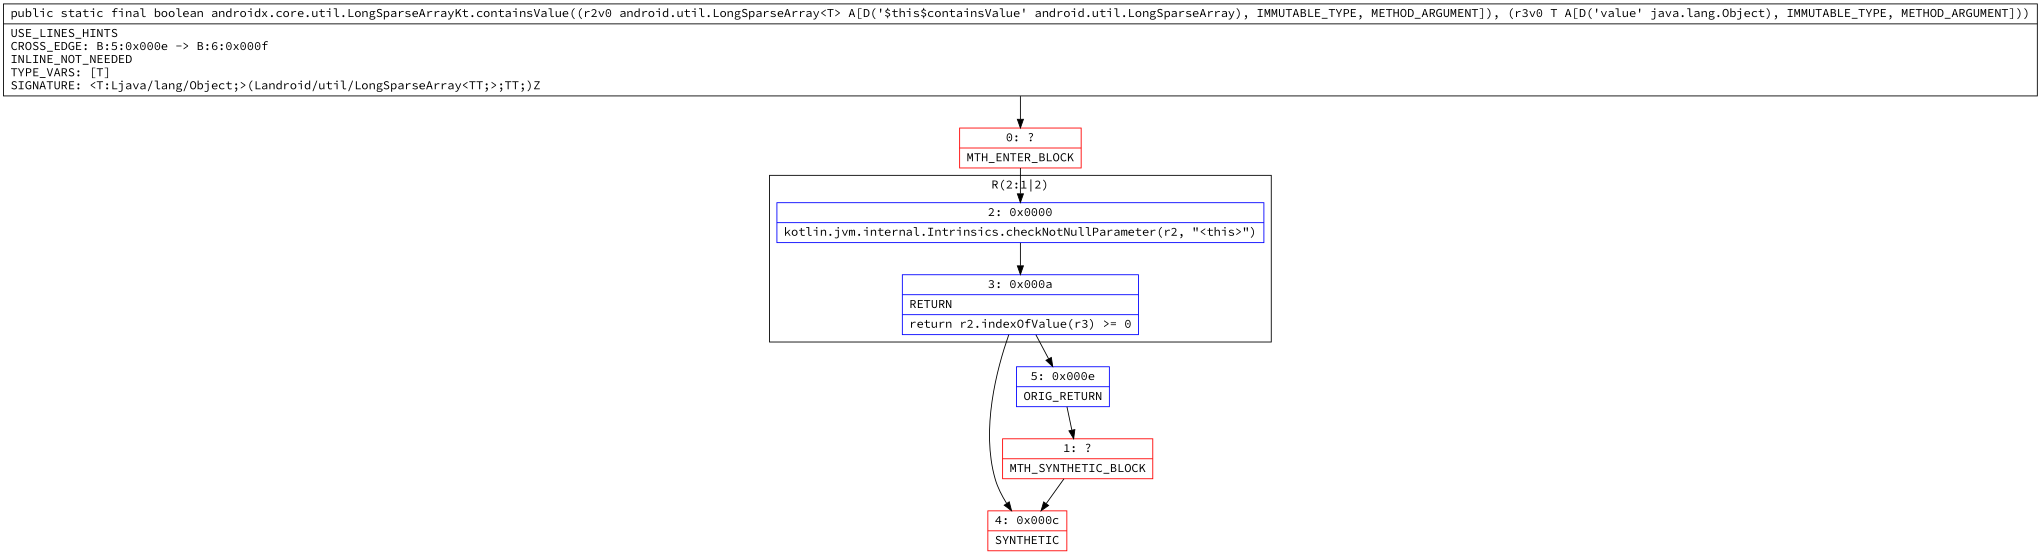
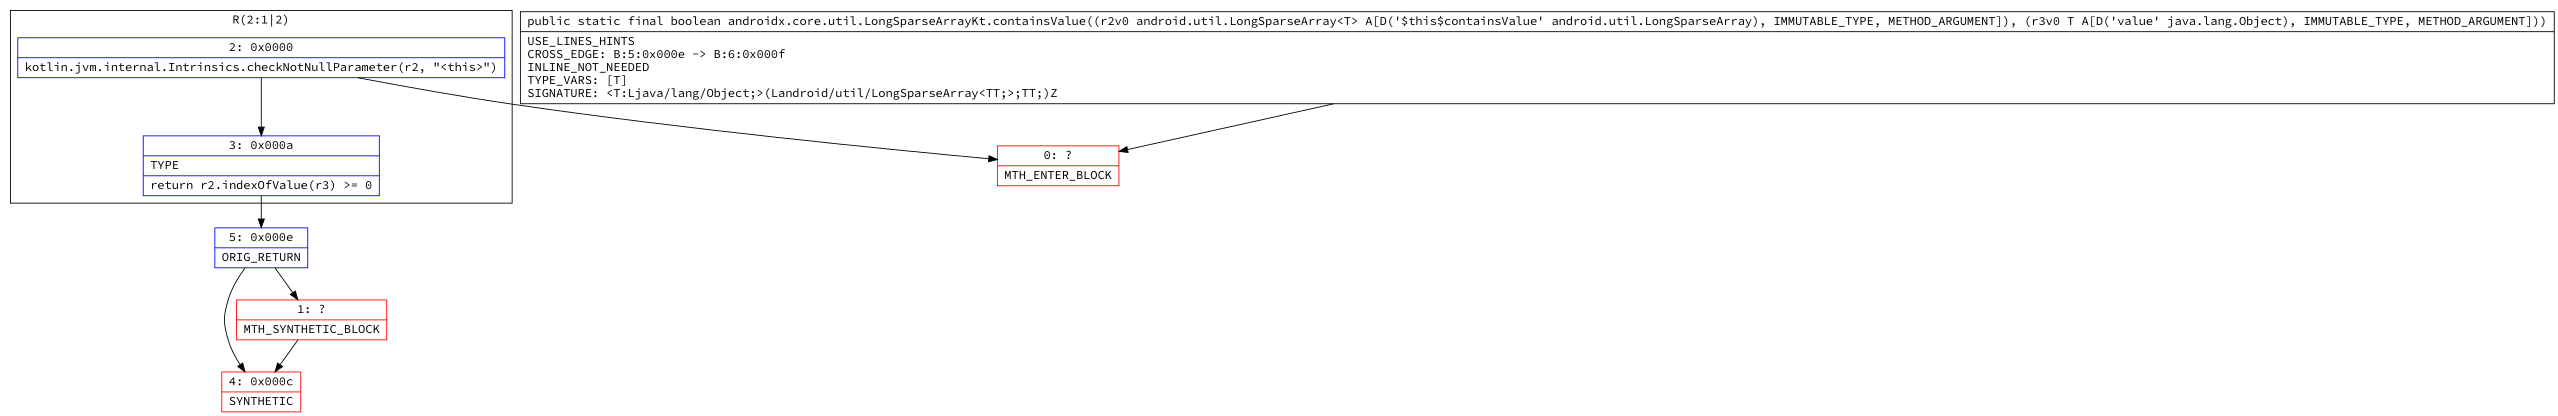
(1020, 181) -> (672, 125)
(931, 304) -> (165, 165)
(990, 419) -> (225, 315)
